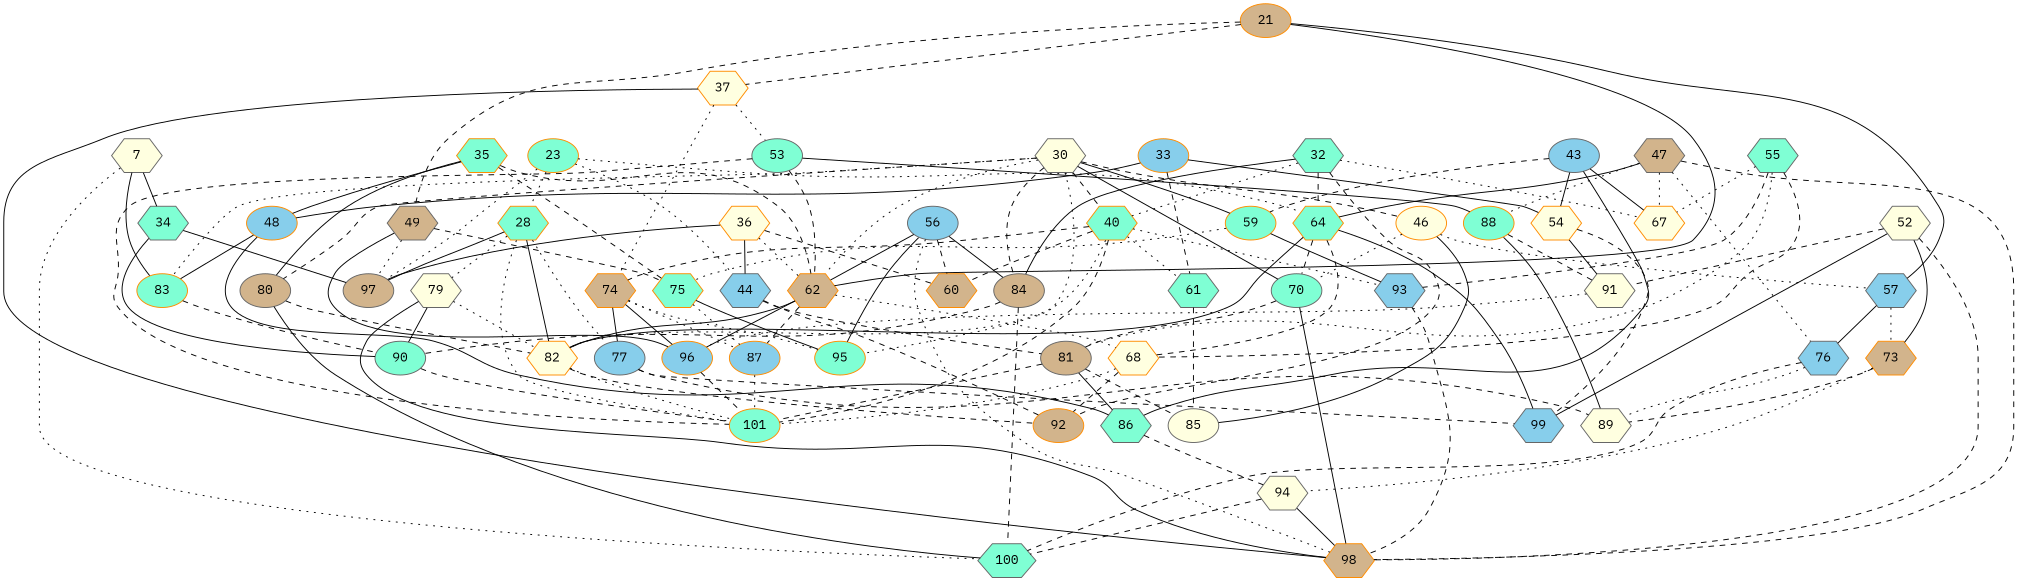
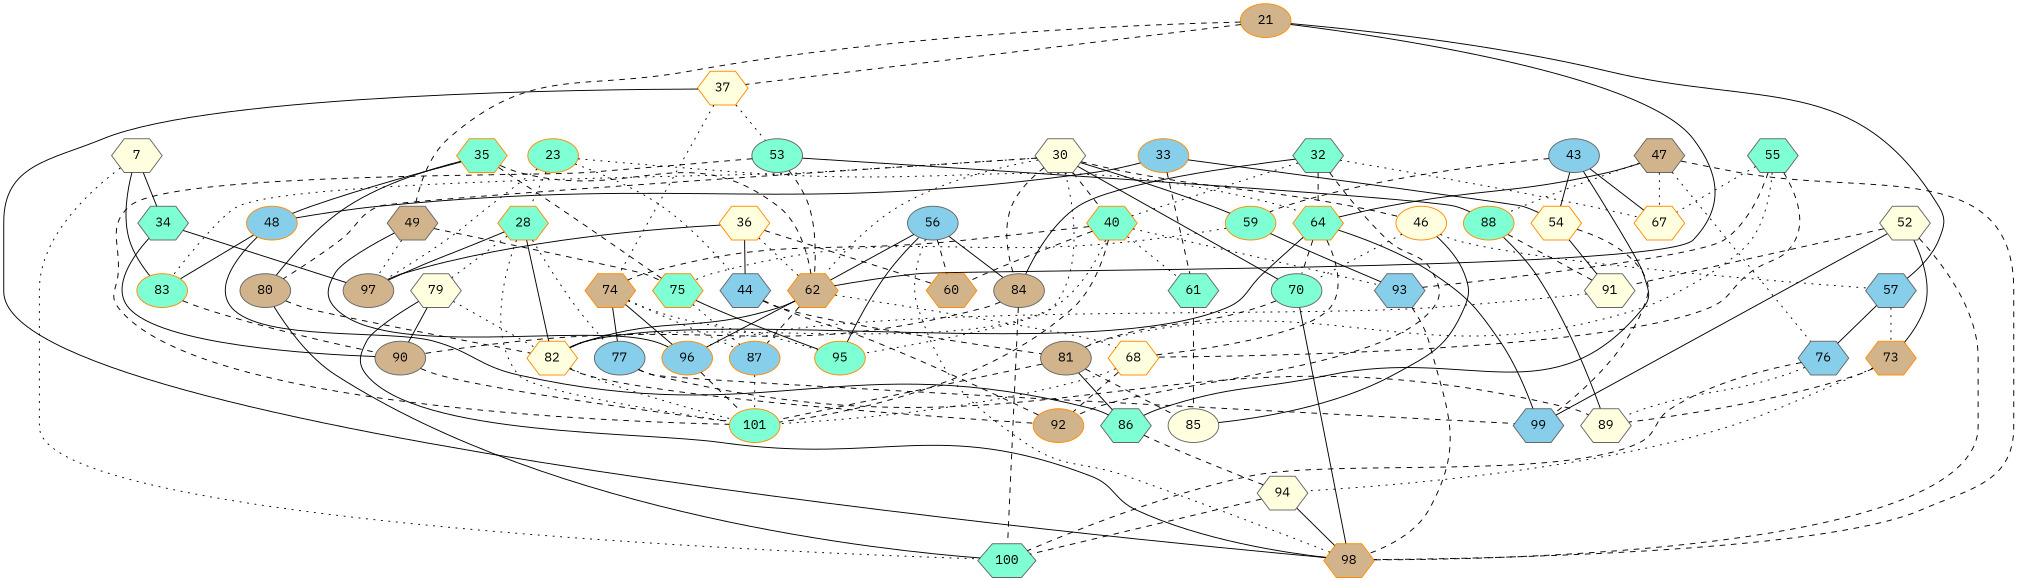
(400, 358) -> (400, 358)
